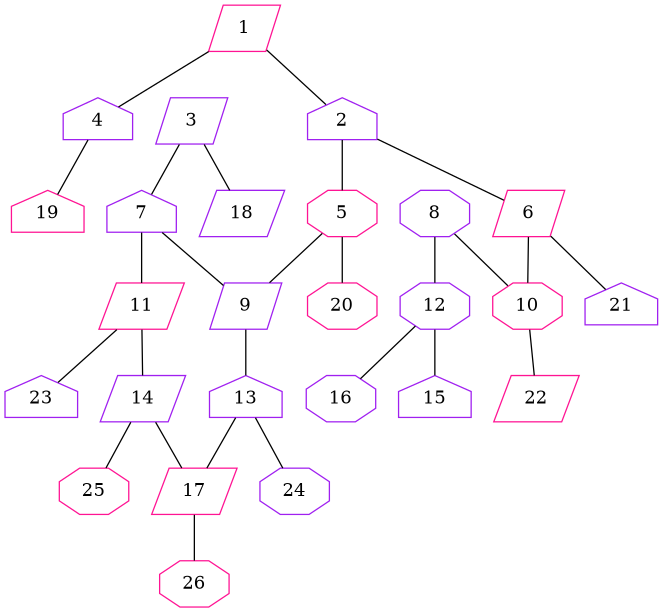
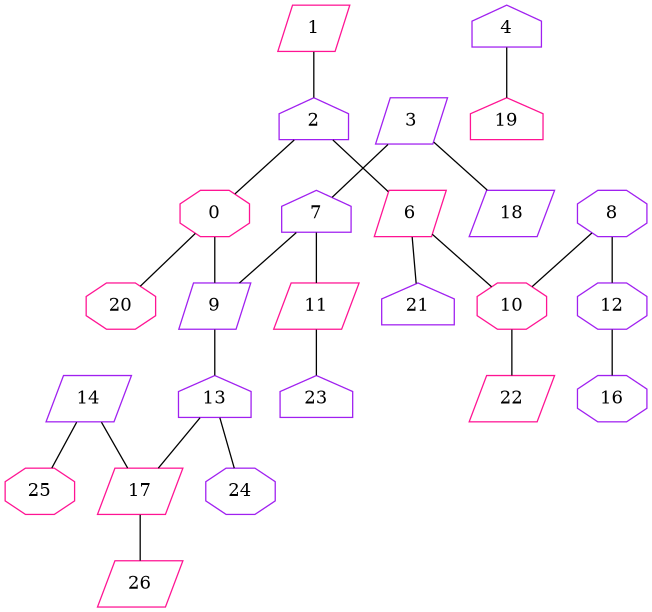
(164, 79) -> none
(342, 213) -> (215, 213)
(142, 353) -> none
(435, 399) -> none
(194, 584) -> (140, 584)
